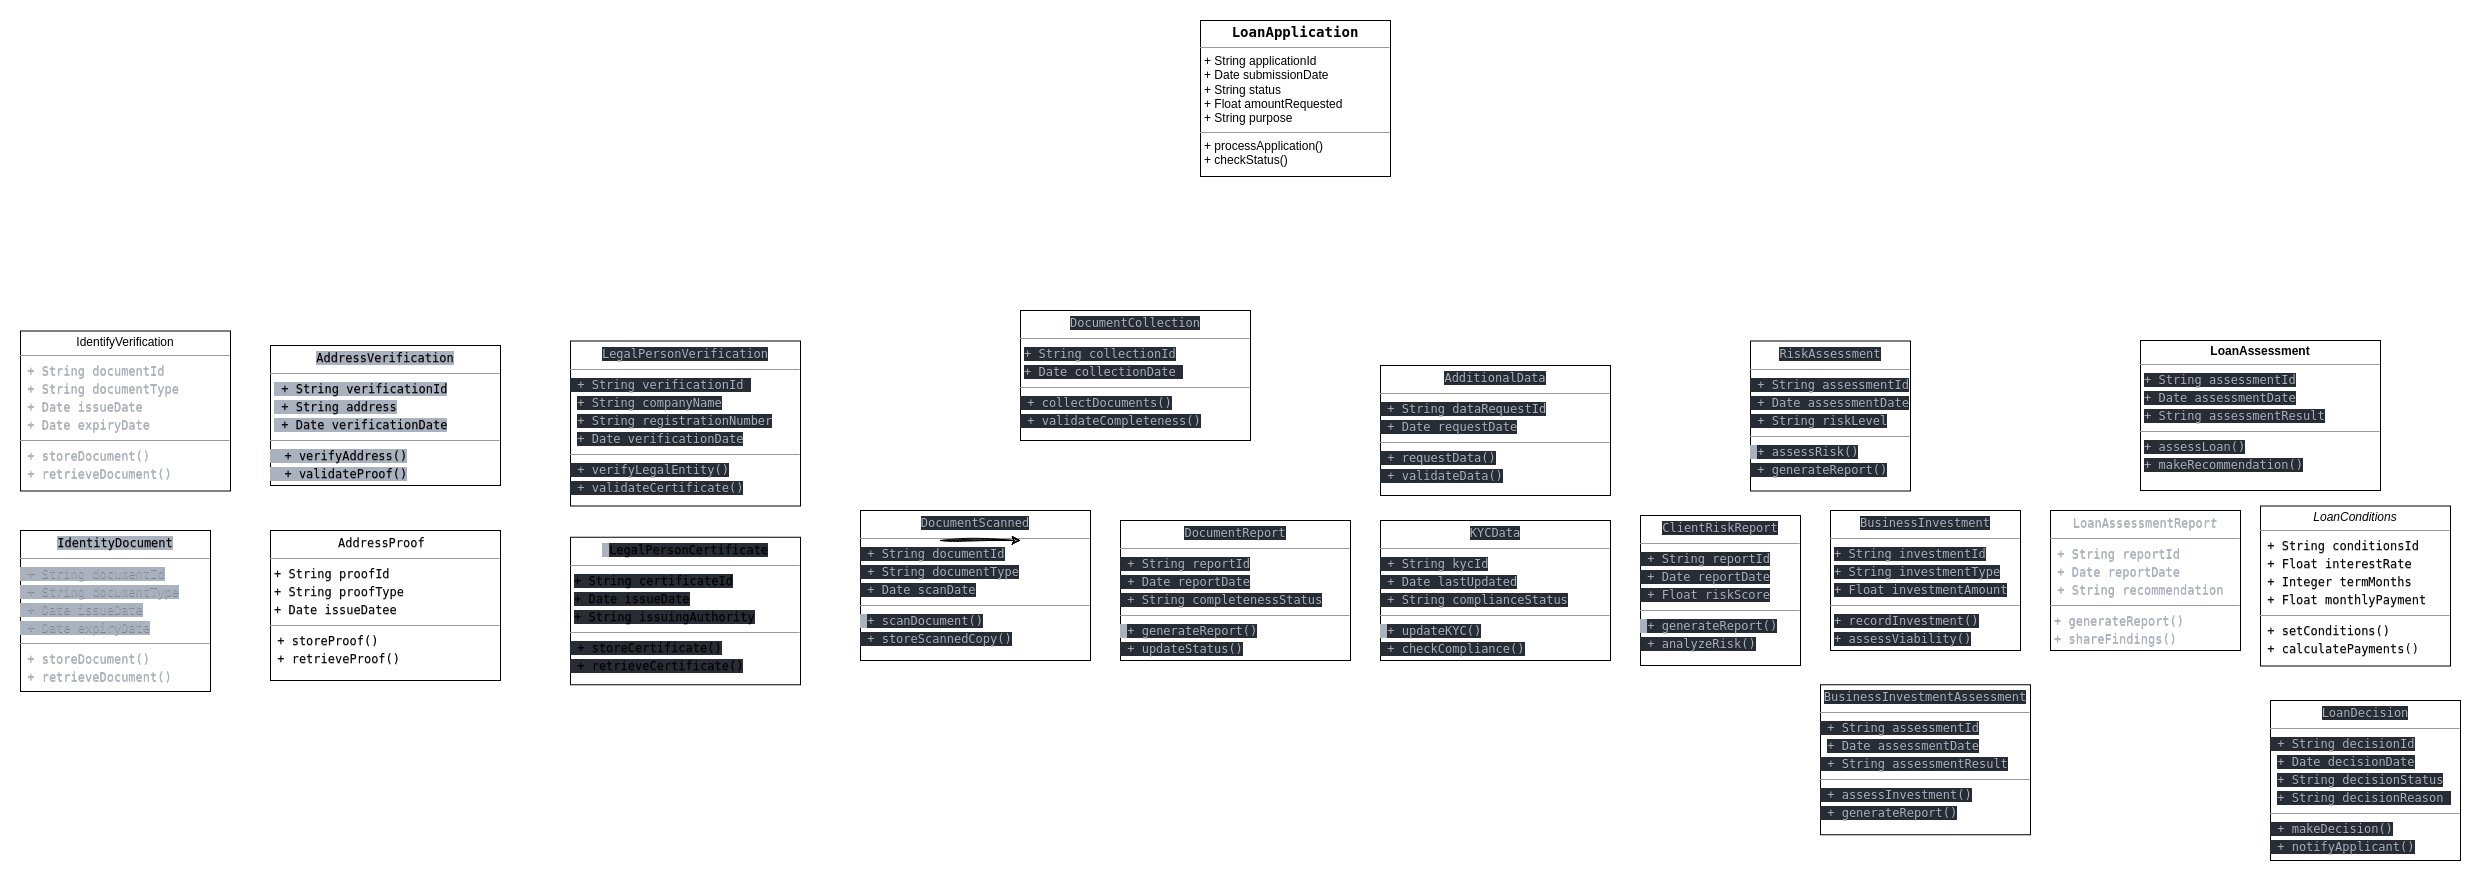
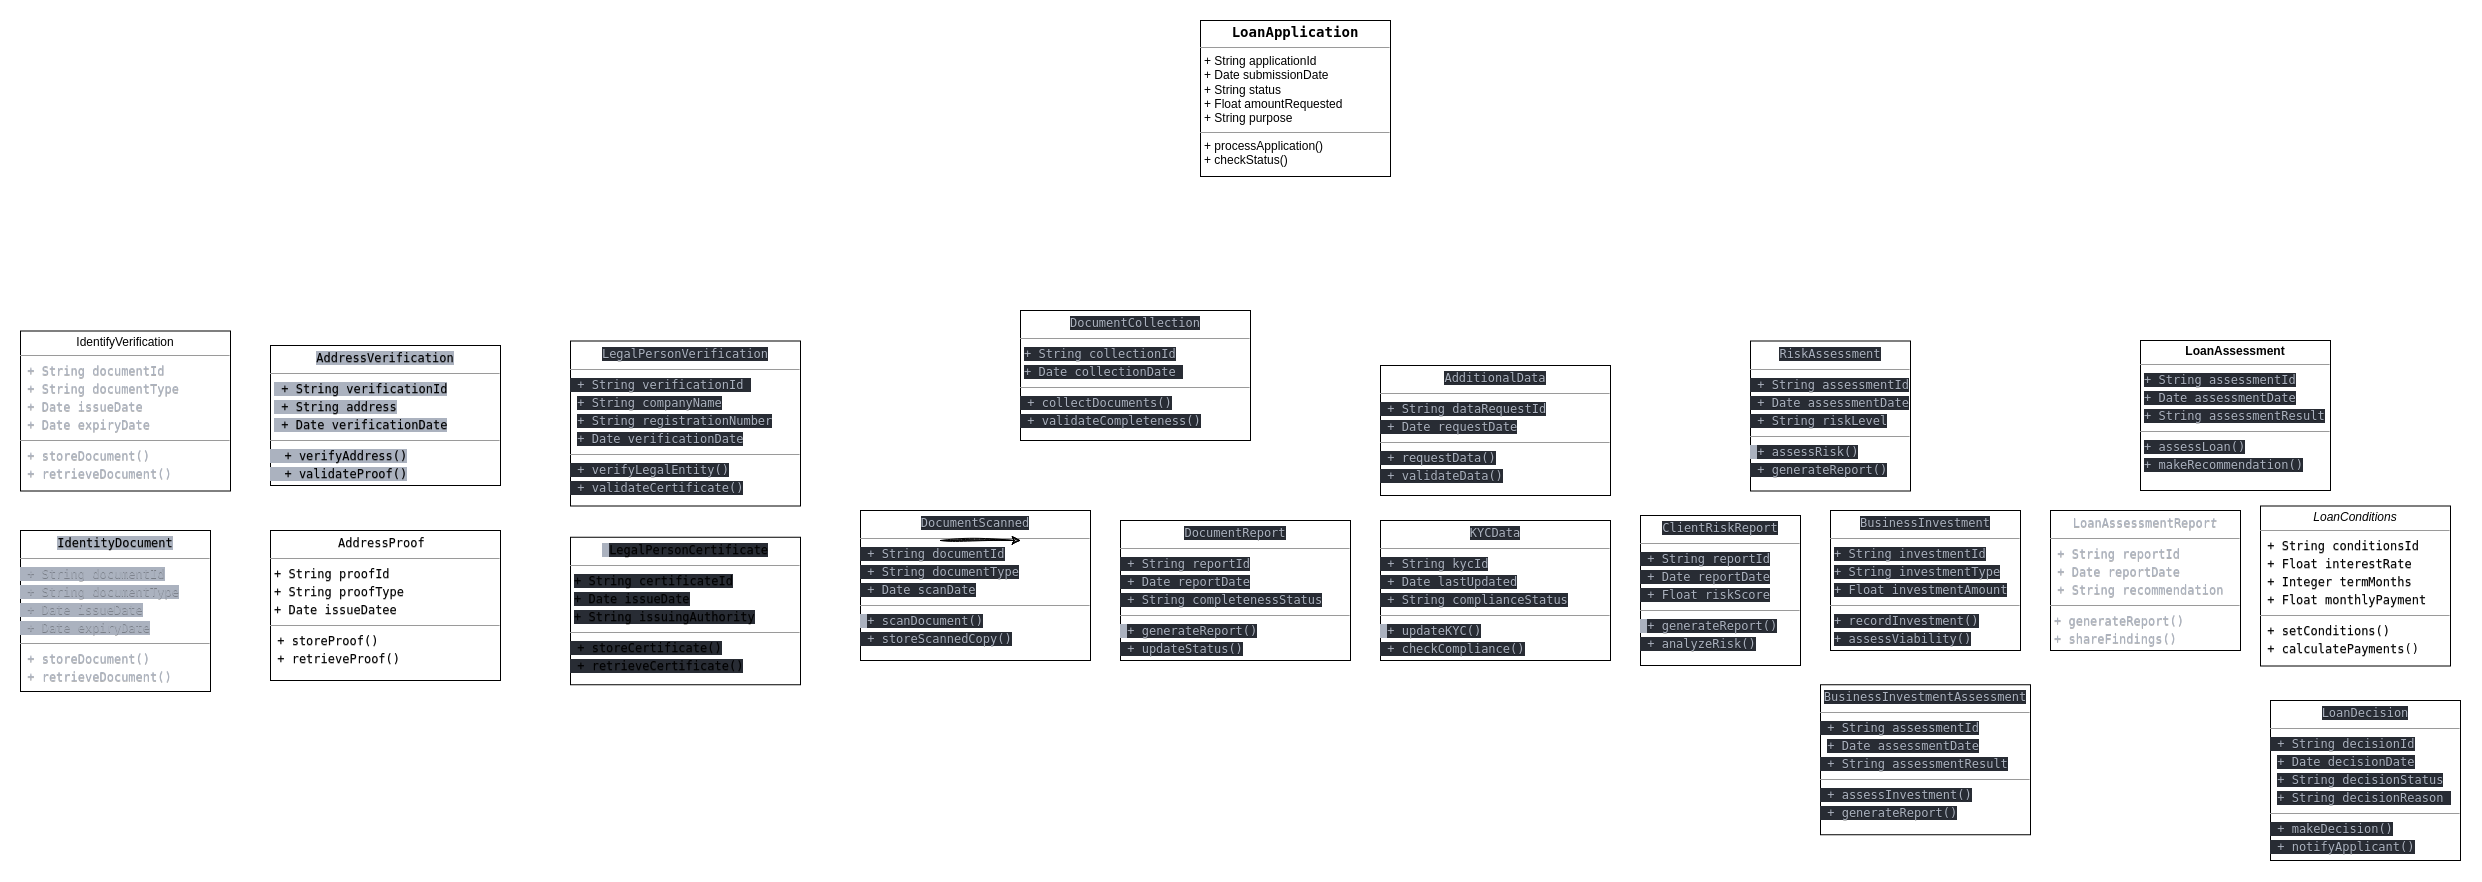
(2261, 416) -> (2236, 416)
